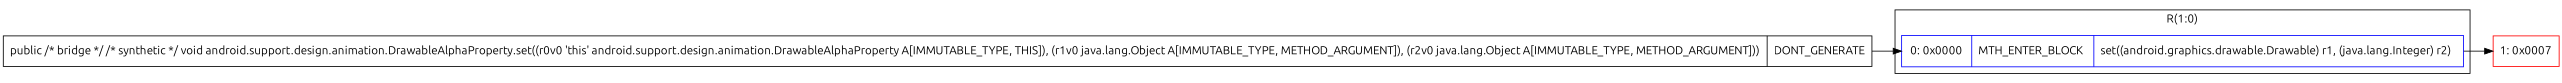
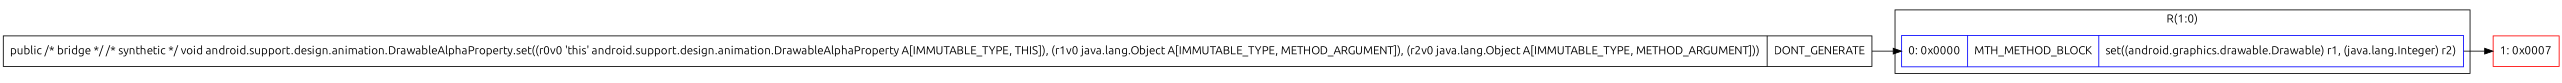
(2031, 51) -> (2033, 51)
